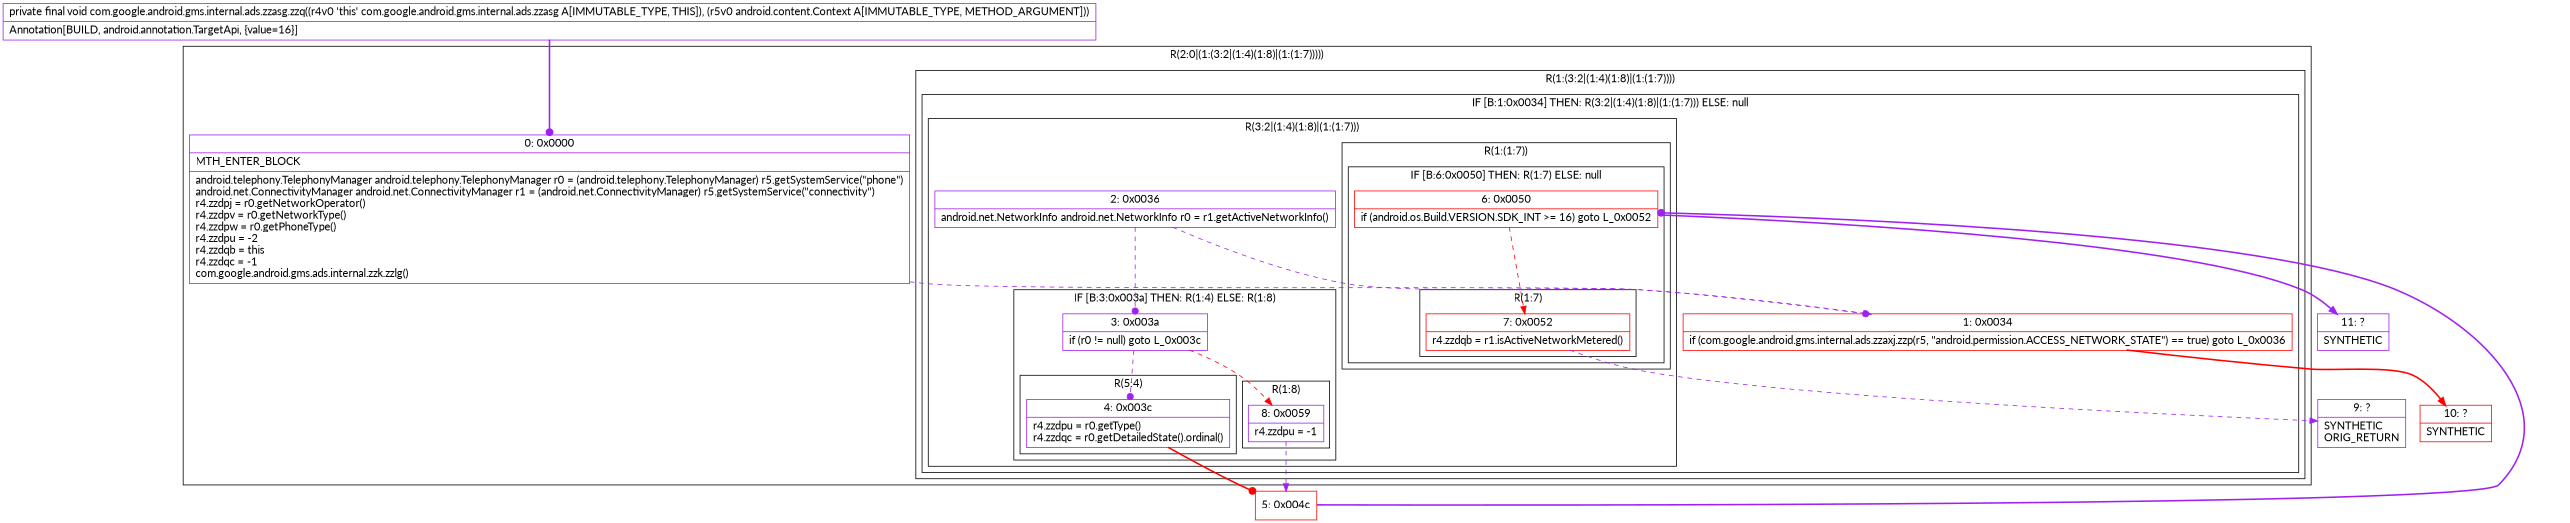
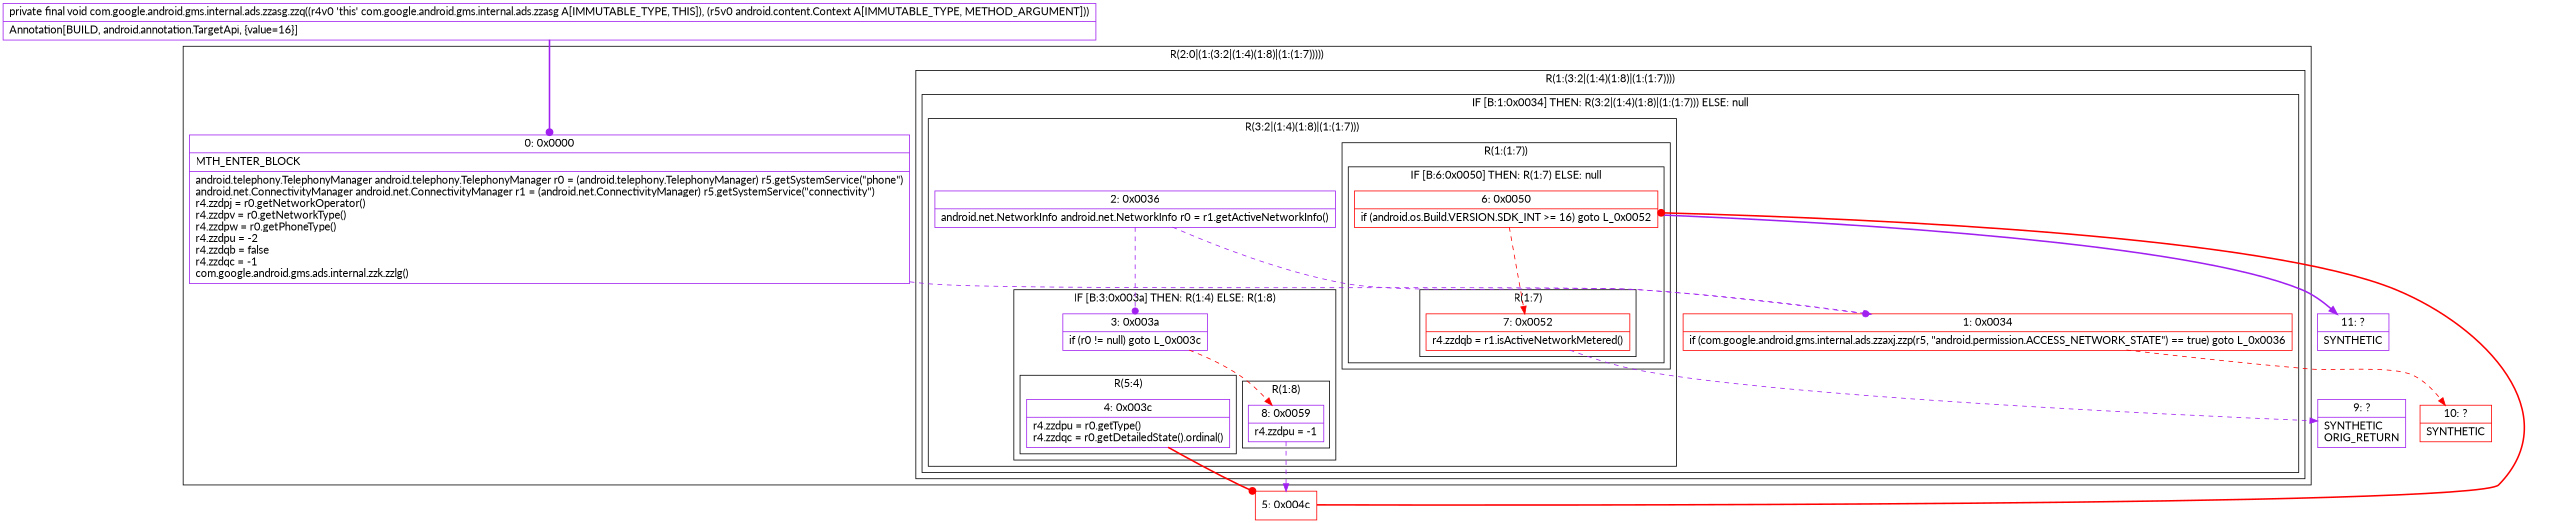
(230, 250) -> (233, 250)
(2288, 367) -> (2288, 367)
(1132, 370) -> none
(2408, 494) -> (2408, 494)
